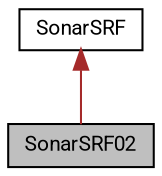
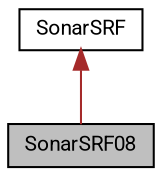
(81, 146) -> (81, 146)
